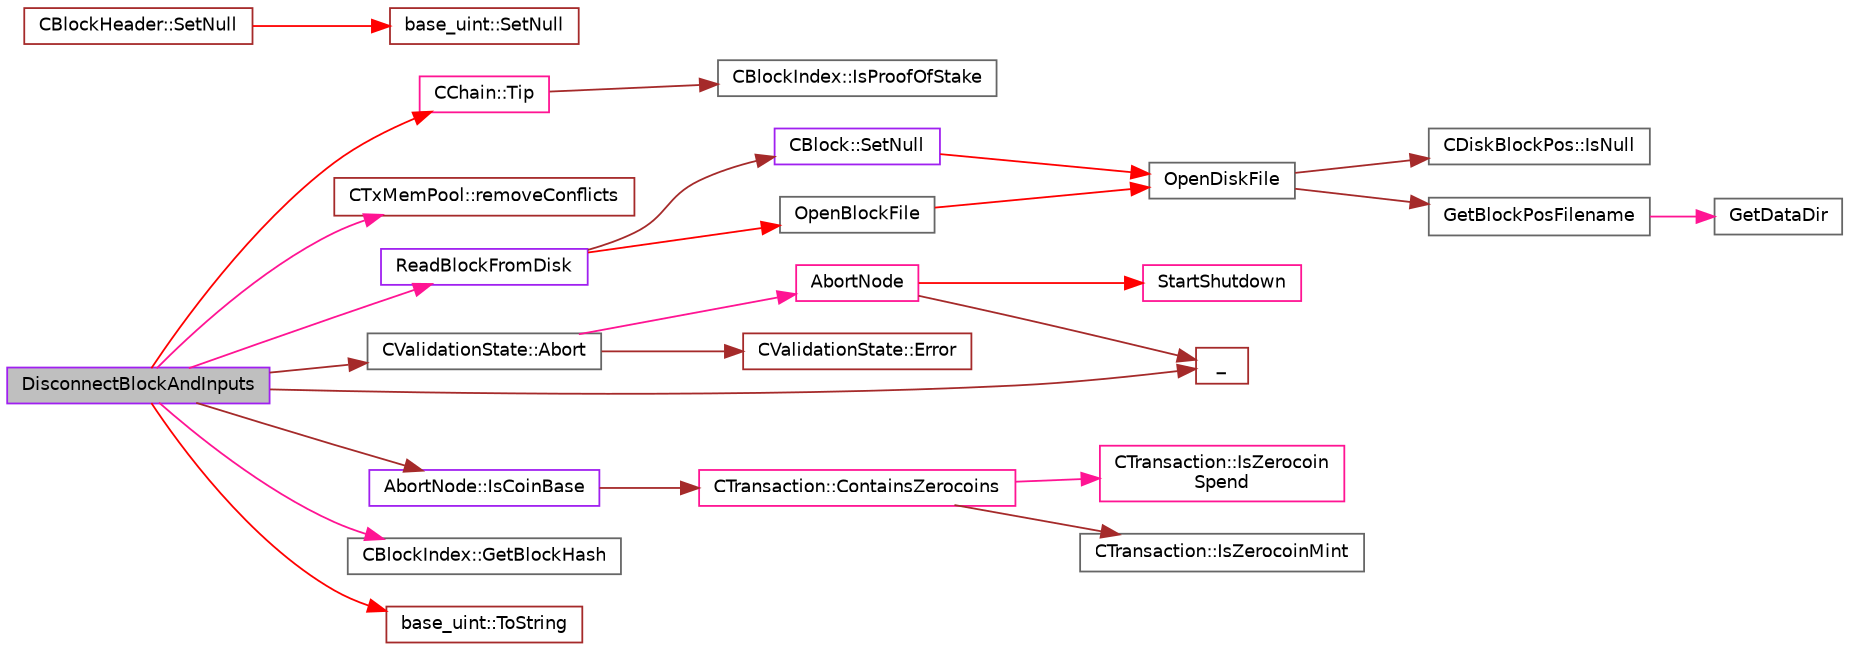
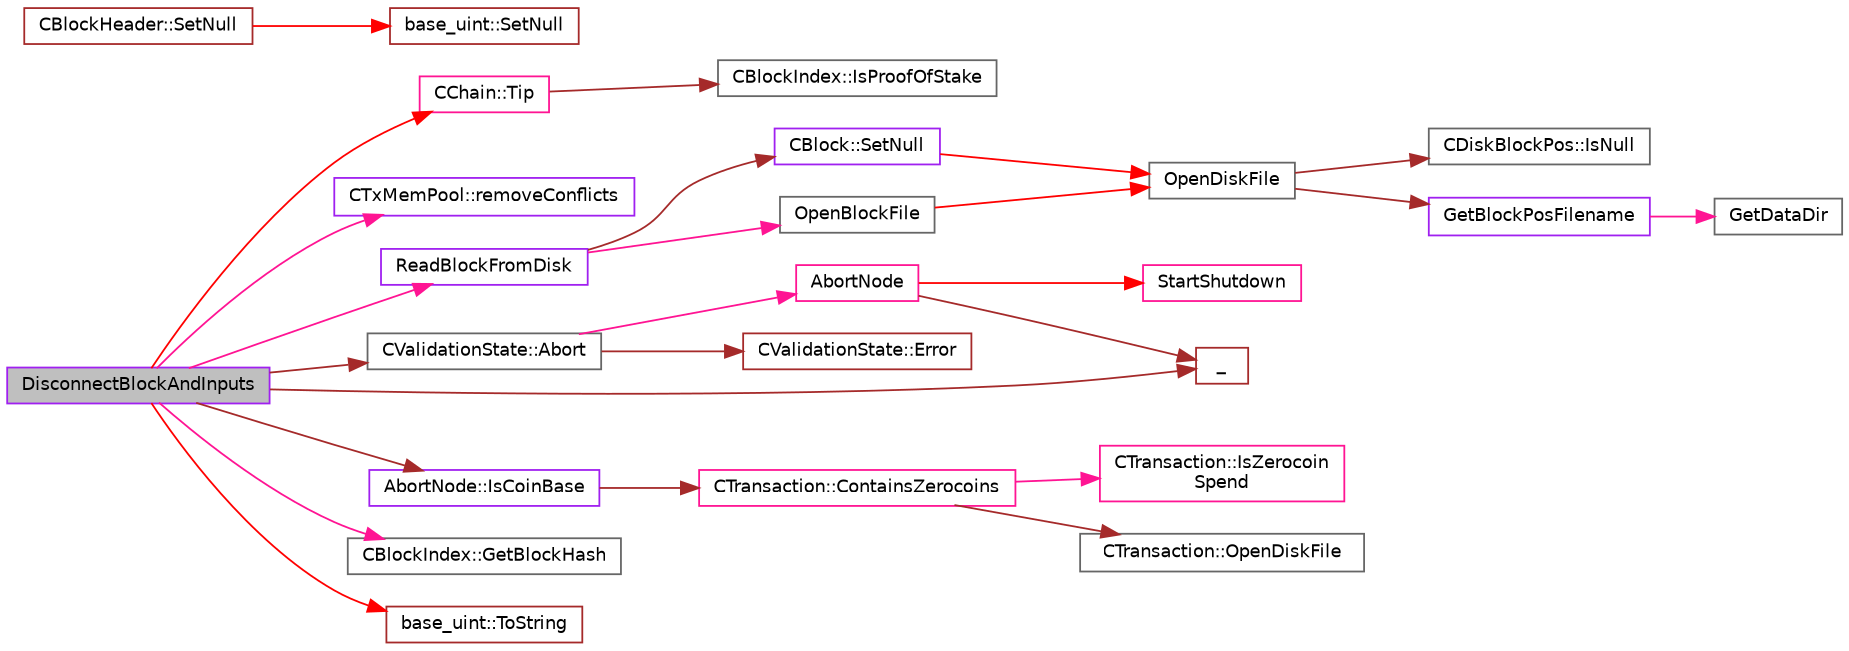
(484, 197) -> (484, 197)
(1539, 217) -> (1539, 217)
(675, 240) -> (675, 240)
(1222, 553) -> (1222, 553)
